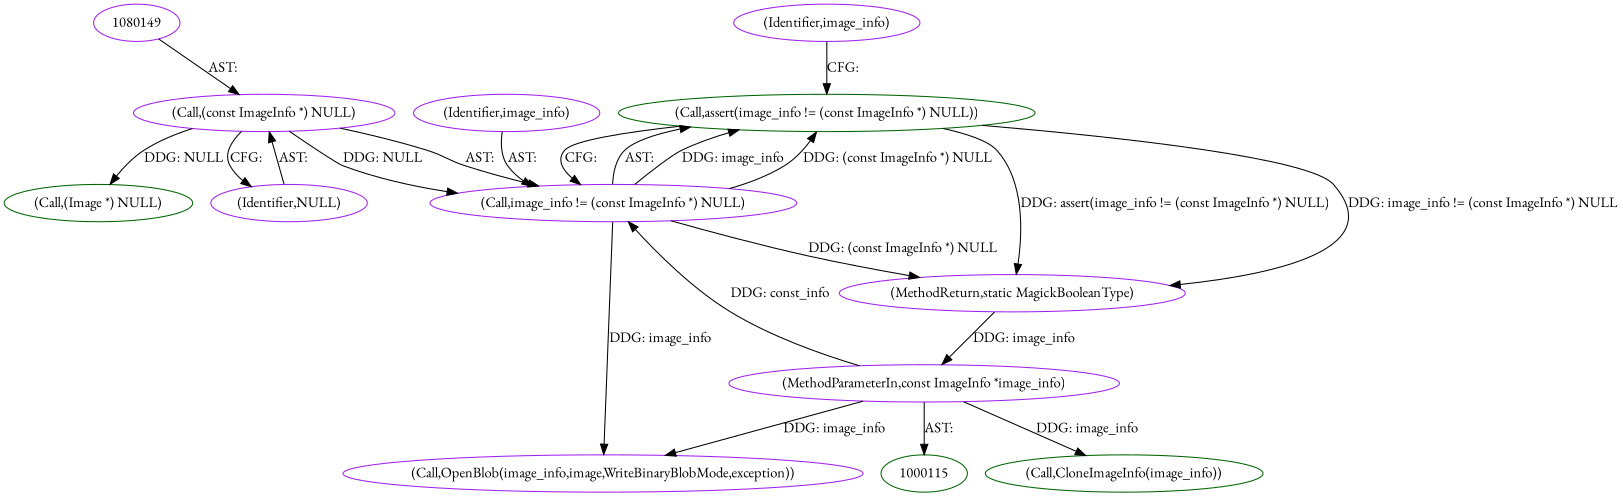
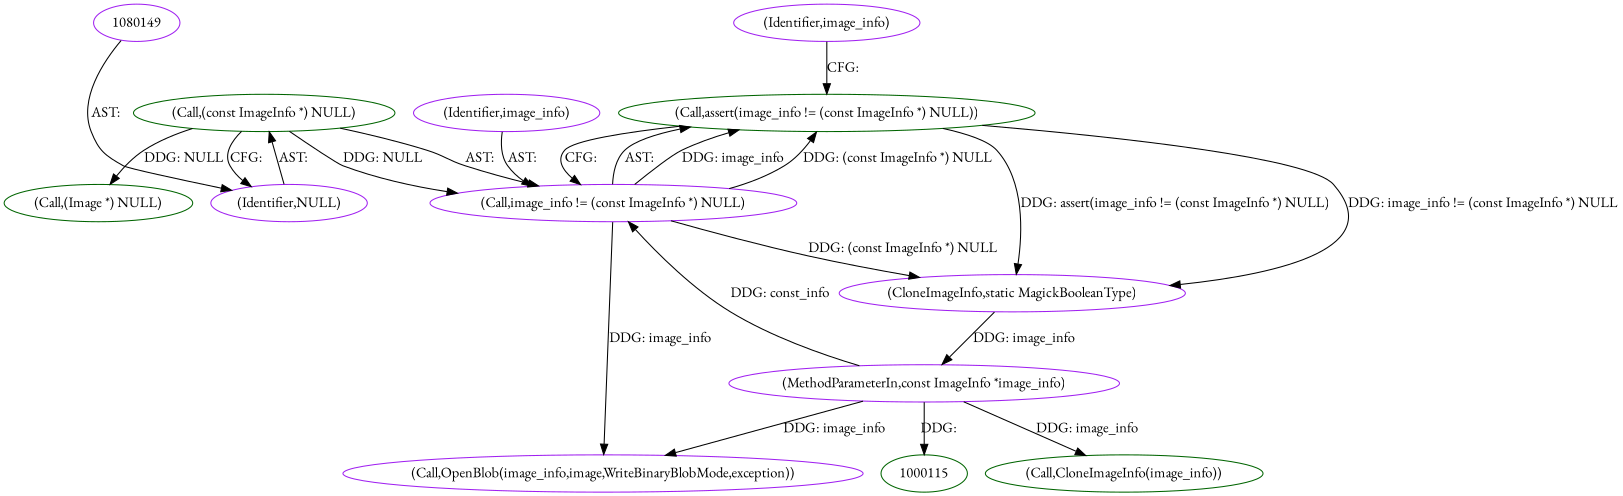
(195, 64) -> (103, 152)
(264, 113) -> (264, 113)
(1012, 293) -> (1012, 293)
(941, 428) -> (941, 428)
